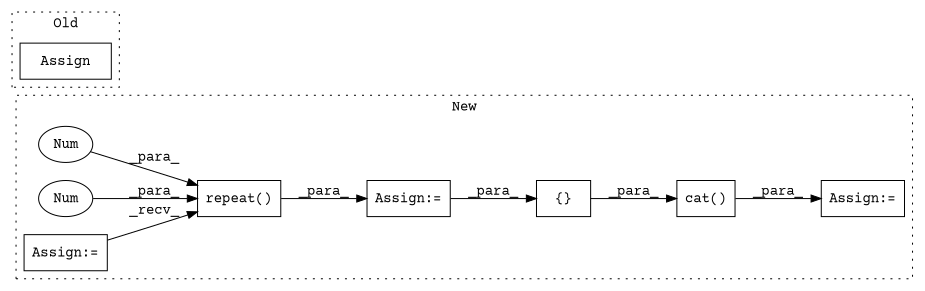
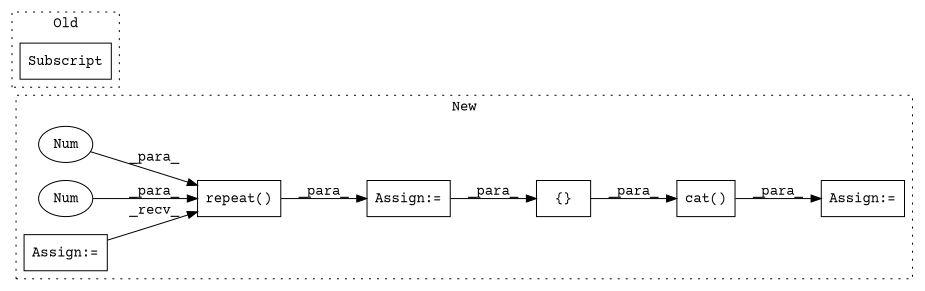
(66, 61) -> (66, 61)
